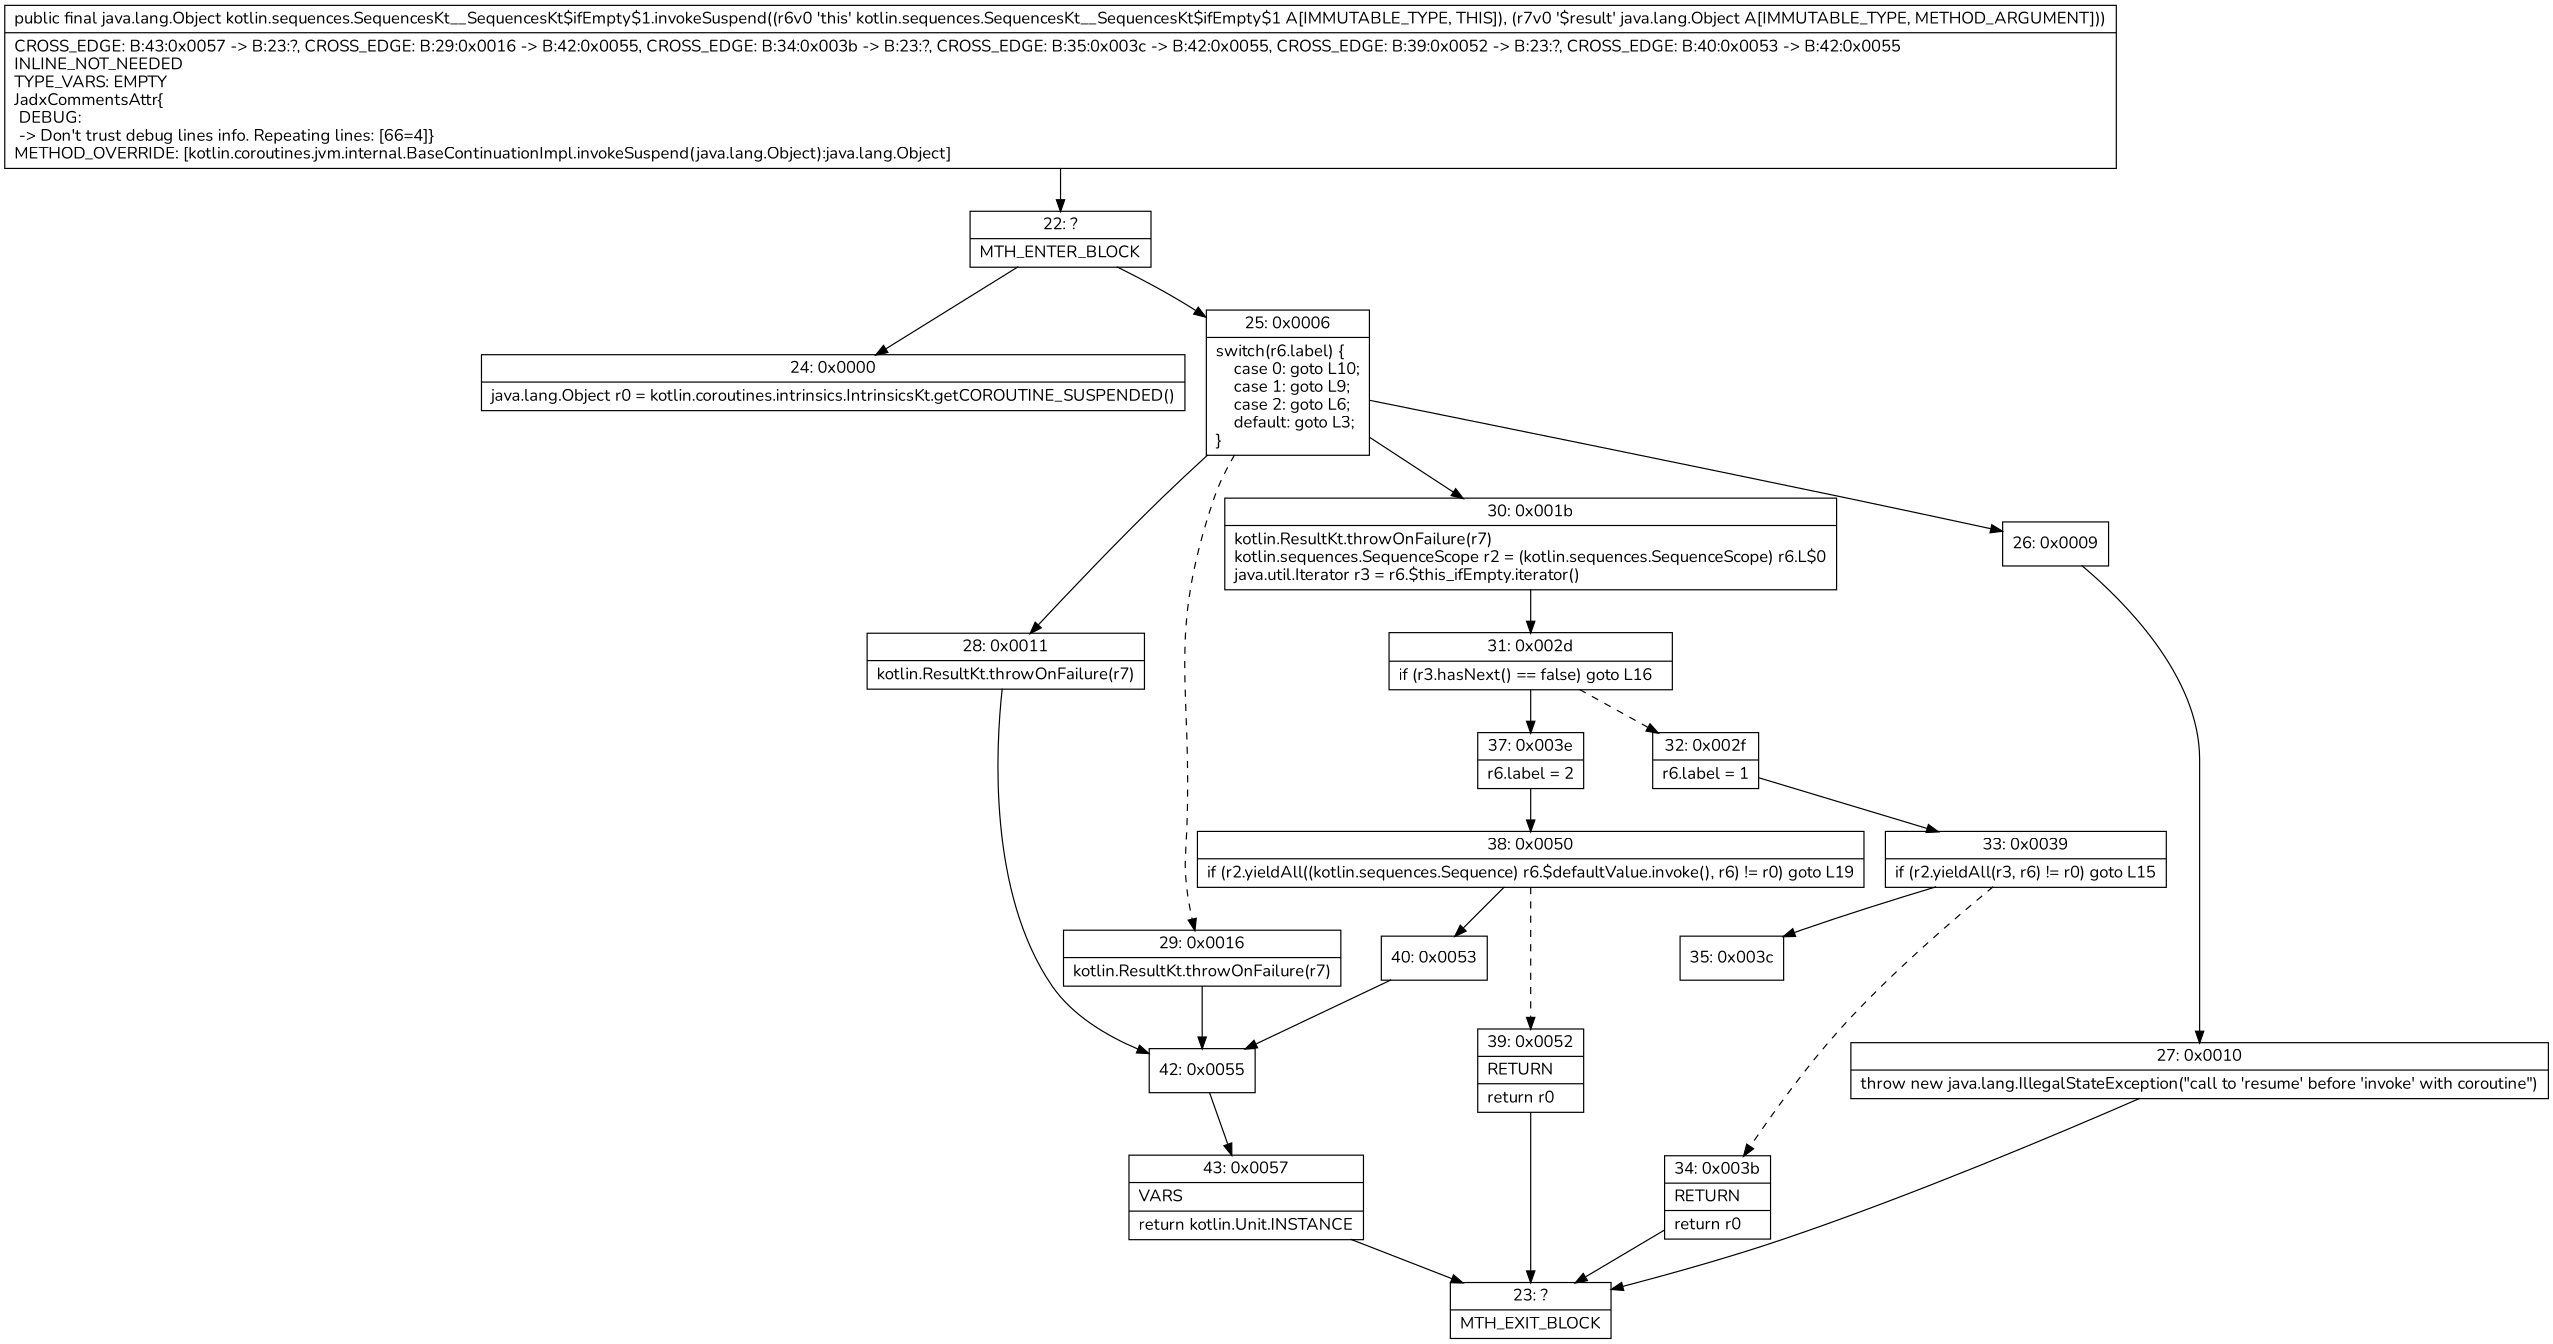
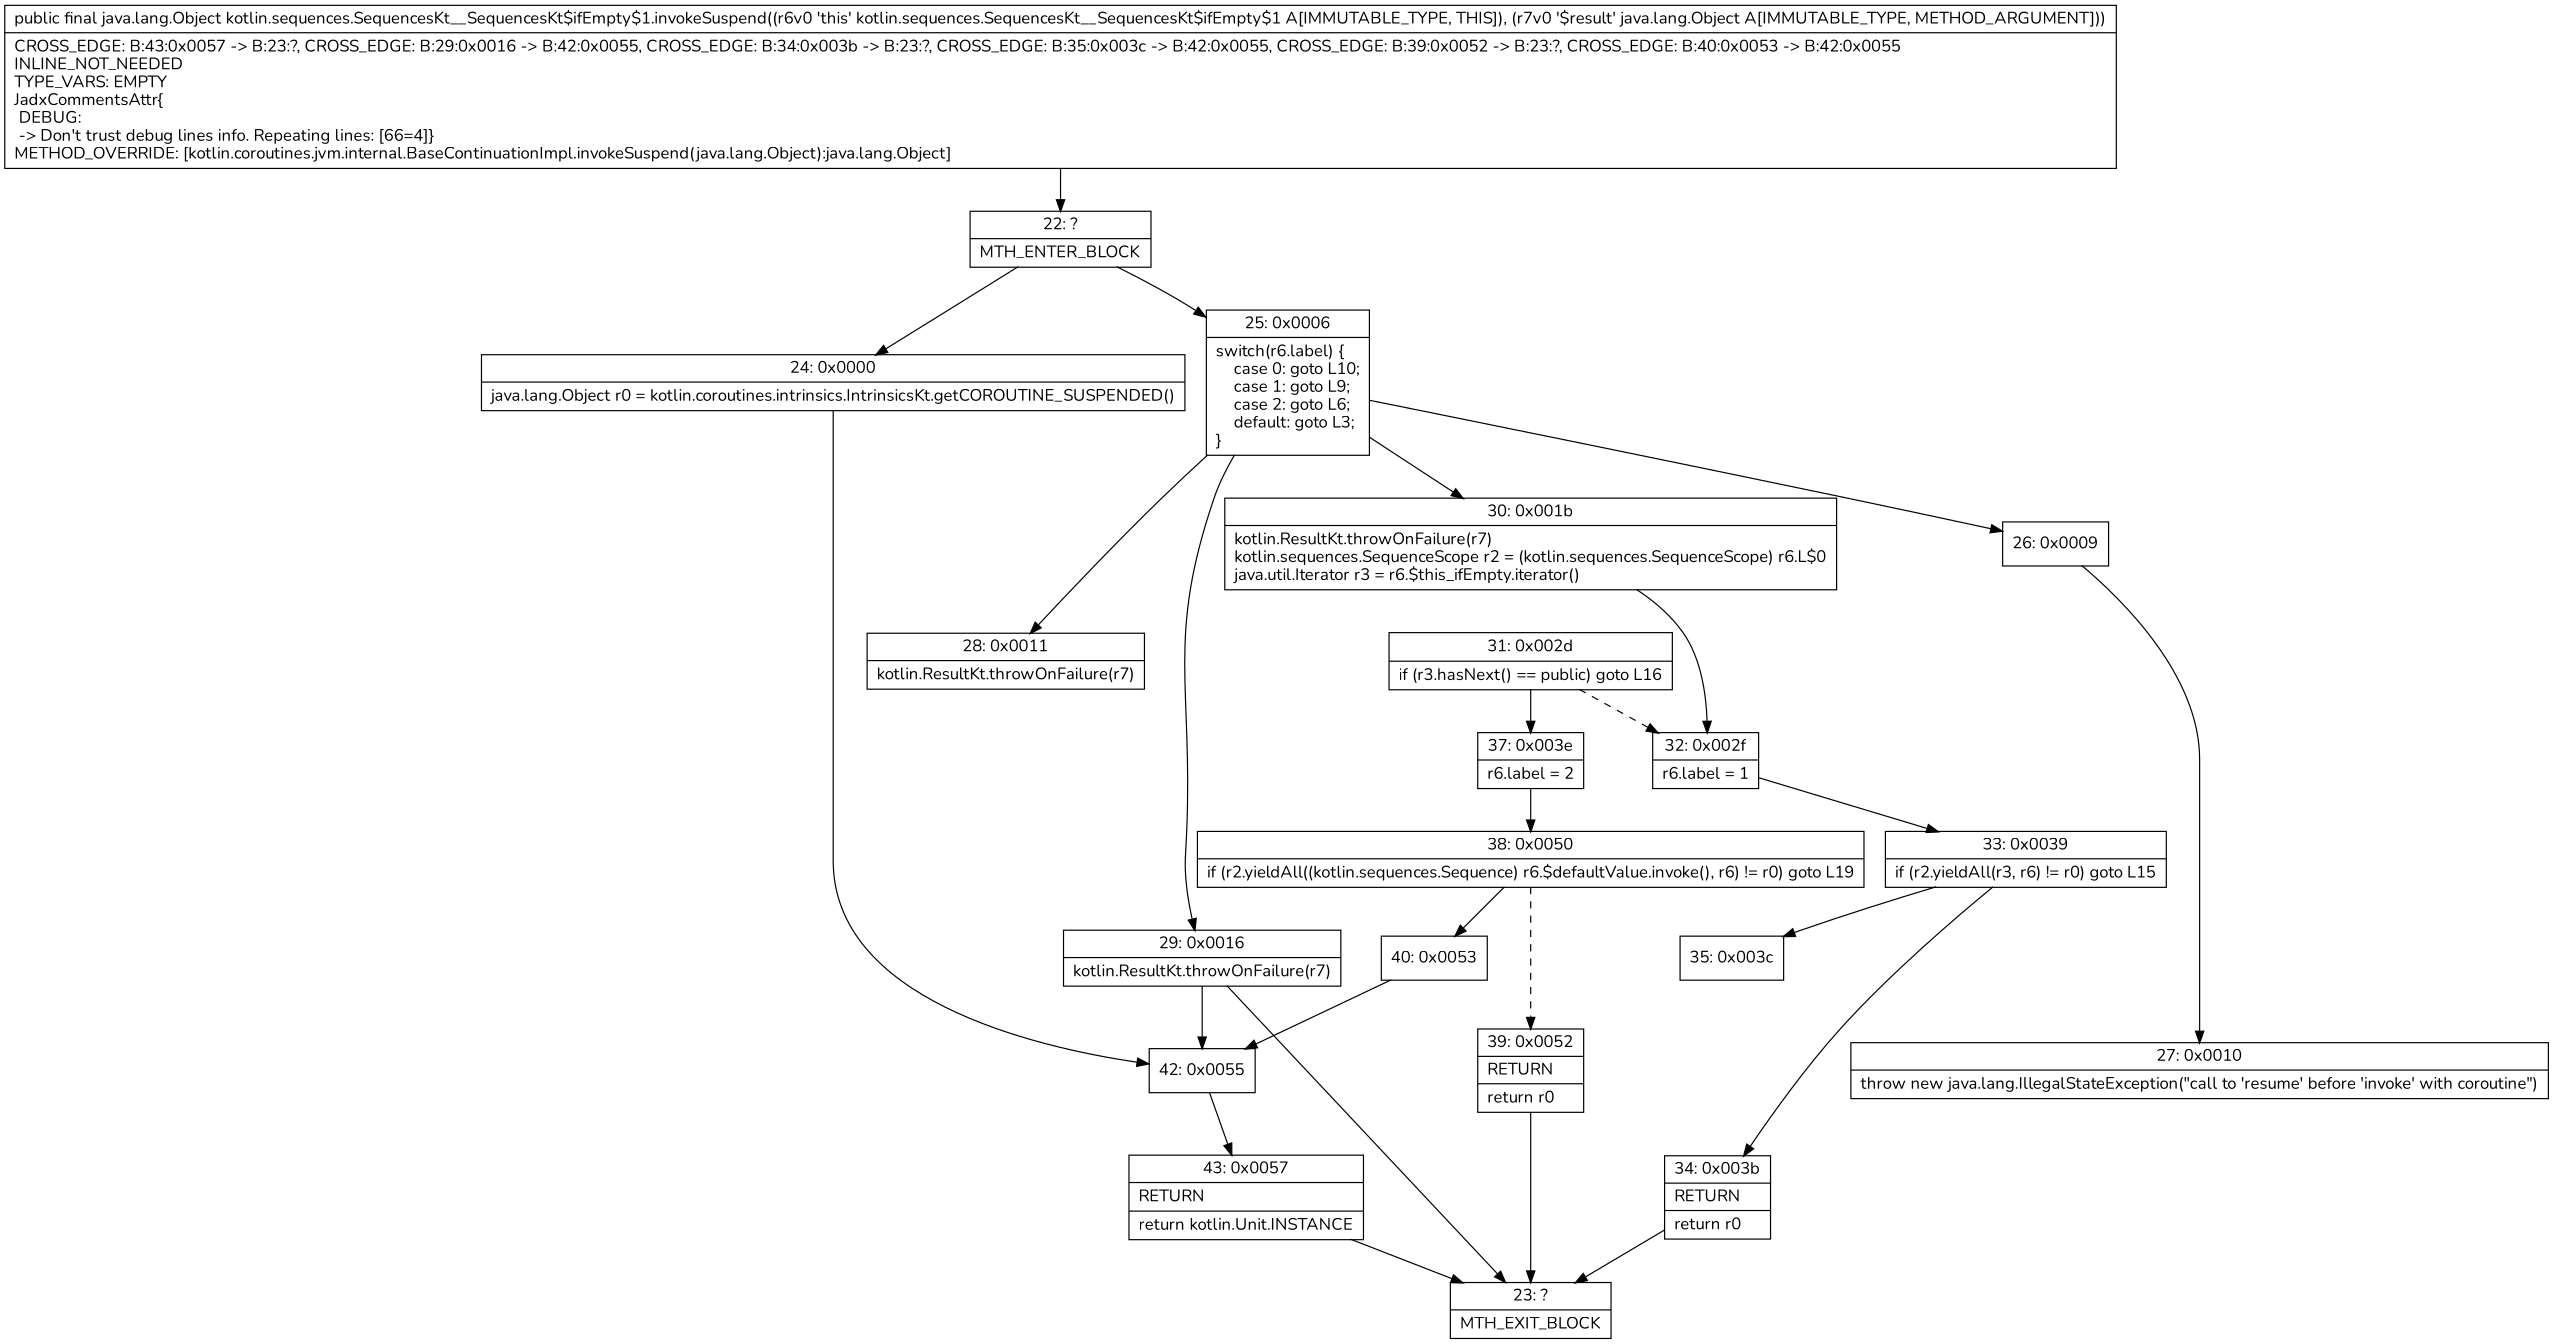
(1531, 605) -> (1690, 645)
(1526, 675) -> (1531, 675)
(1185, 683) -> (1185, 683)
(1013, 895) -> (833, 833)
(1861, 1007) -> (1861, 1007)
(1161, 1196) -> (1172, 1196)
(1885, 1203) -> (1362, 1130)
